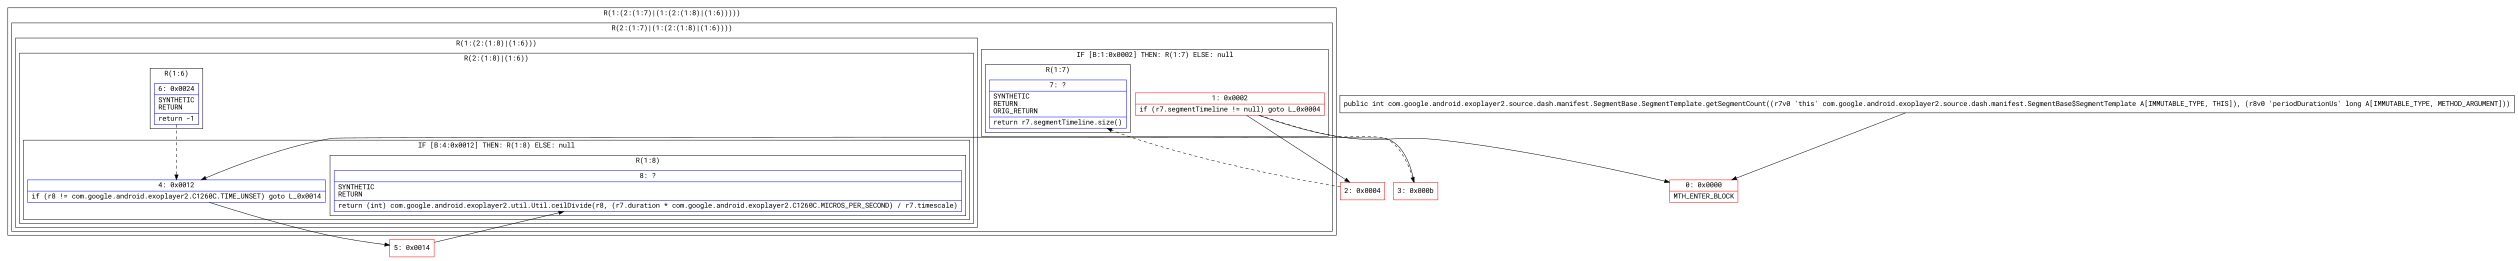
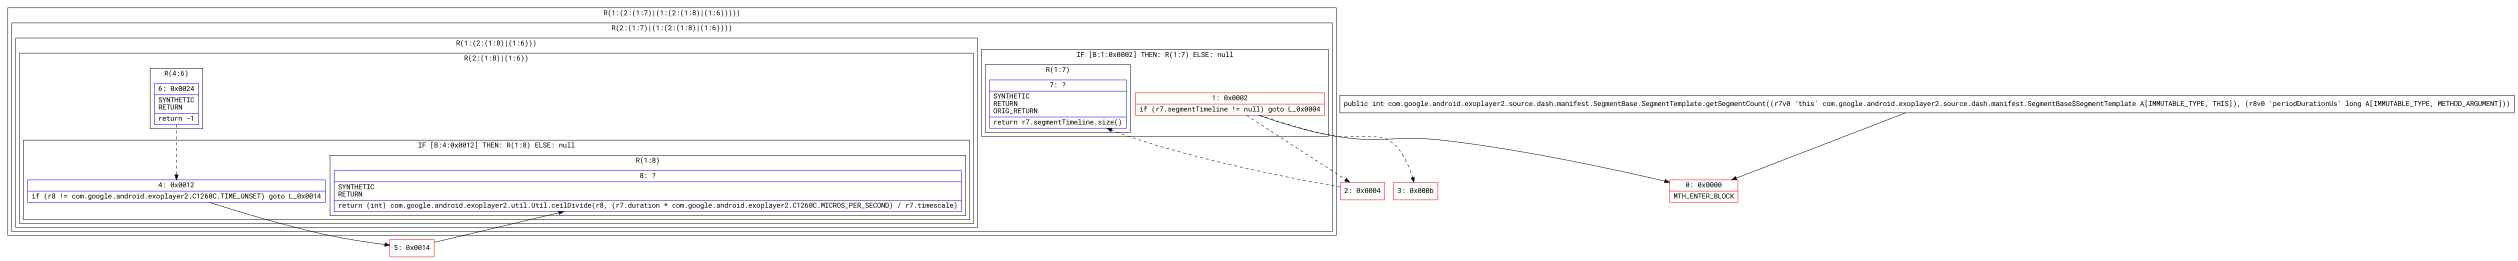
(176, 74) -> (176, 74)
(820, 137) -> none
(1296, 147) -> (1296, 147)
